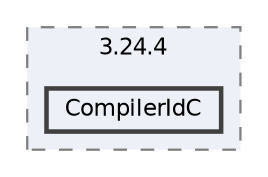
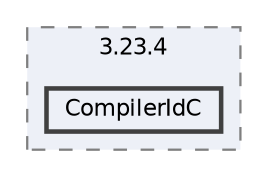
(134, 49) -> (134, 49)
